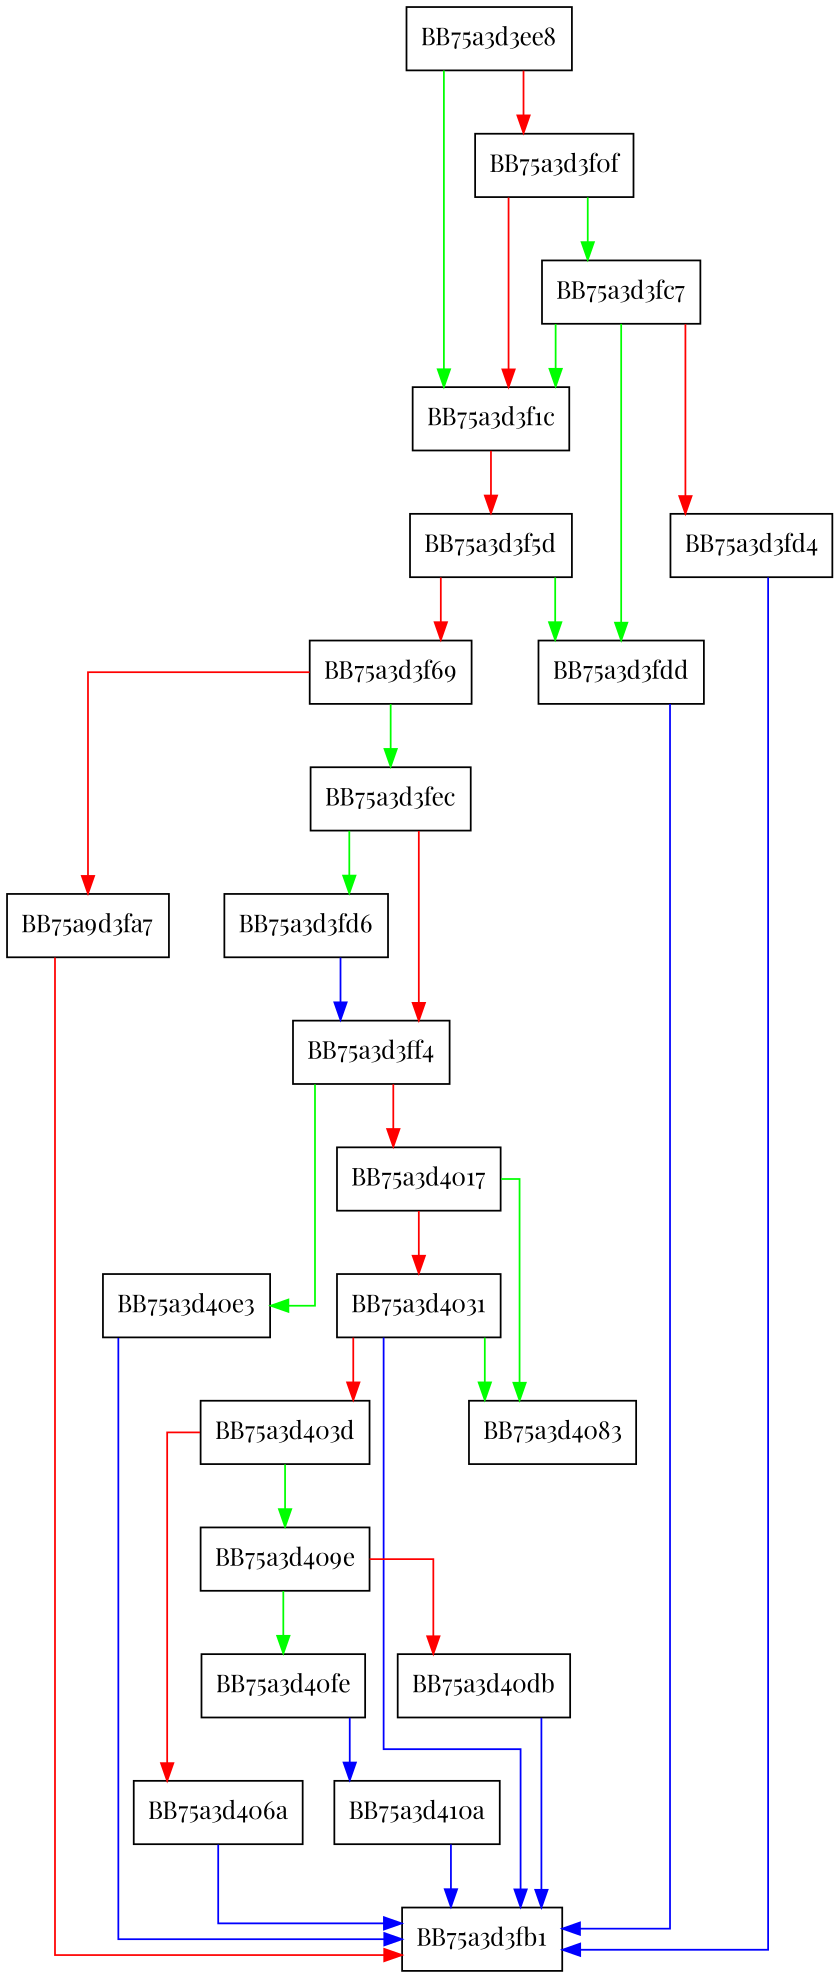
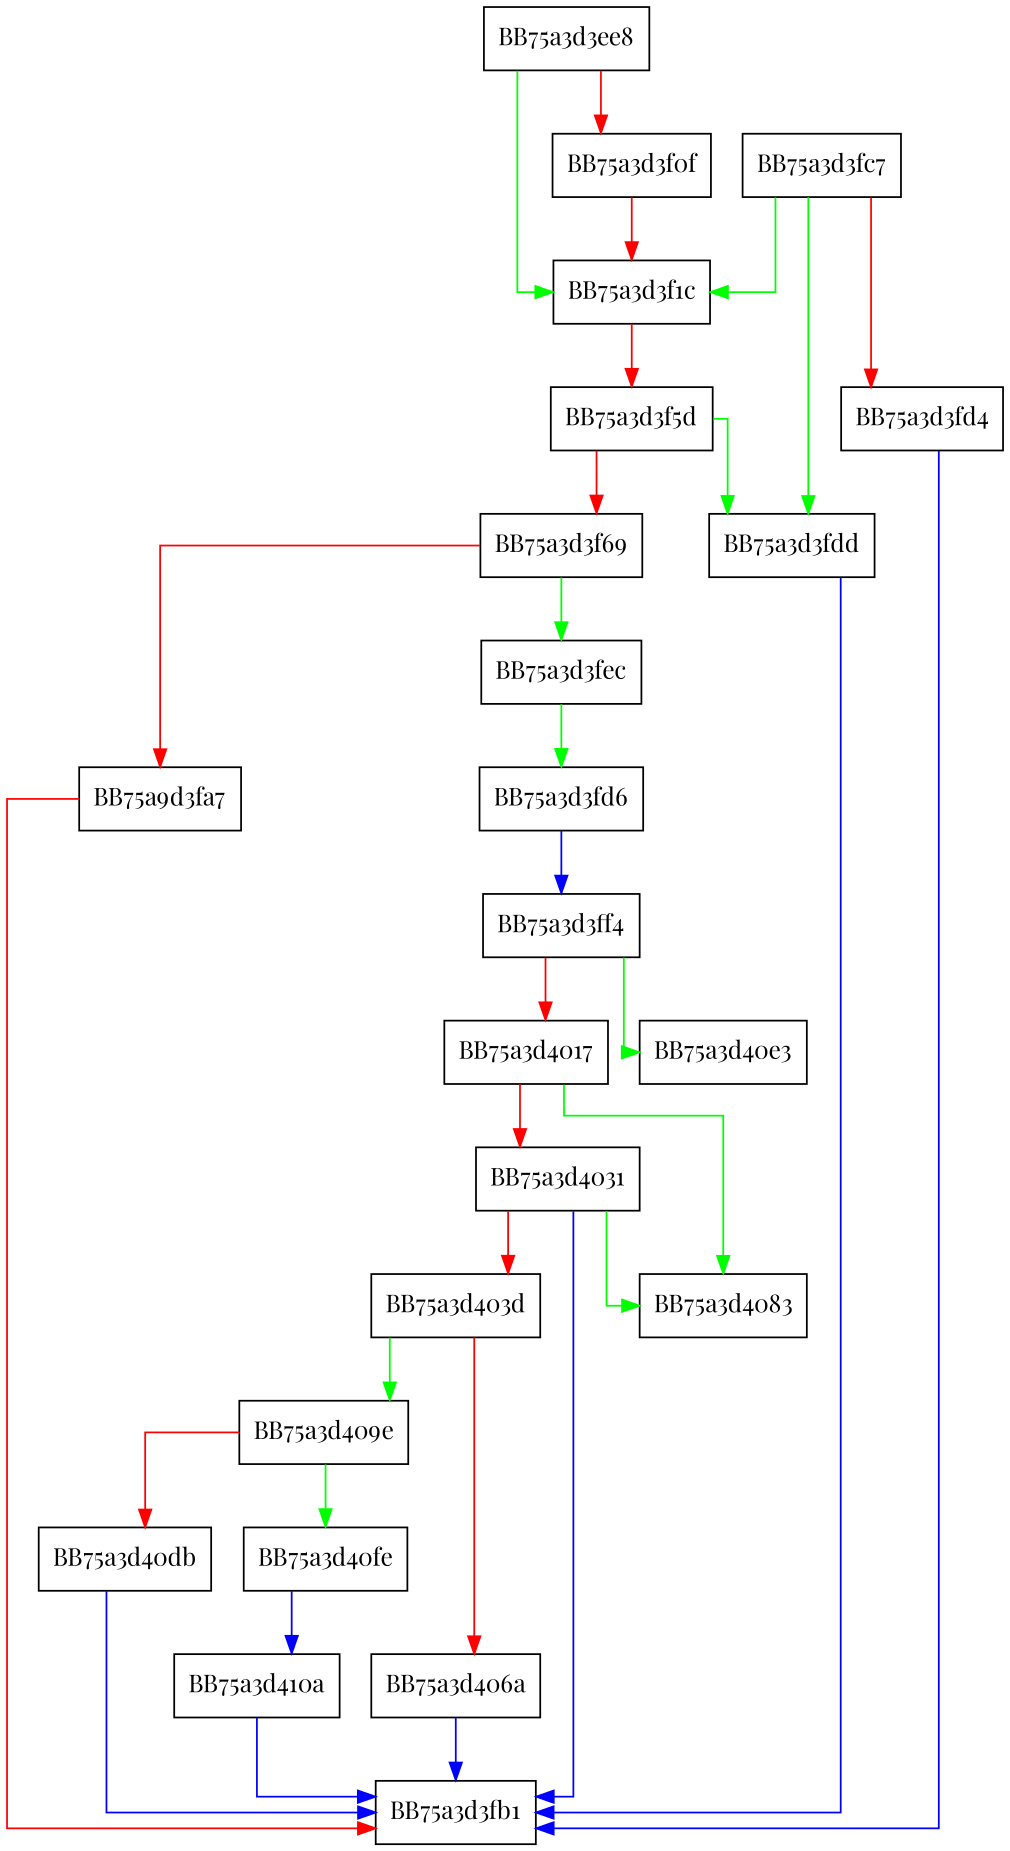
(588, 220) -> none
(419, 917) -> none
(118, 1772) -> none
